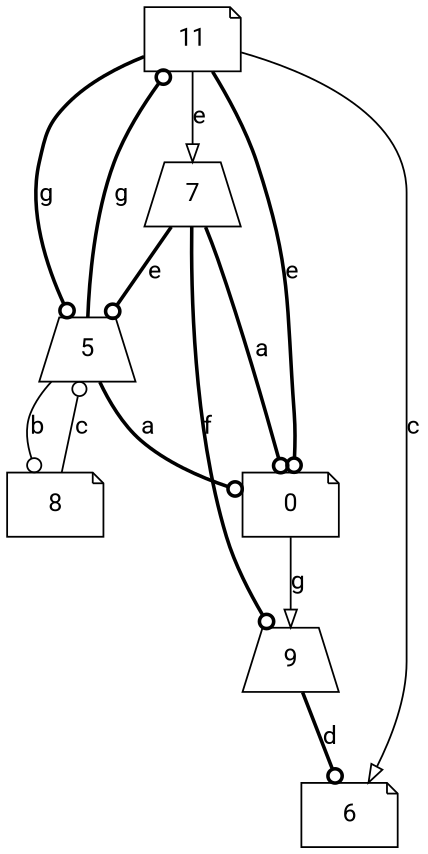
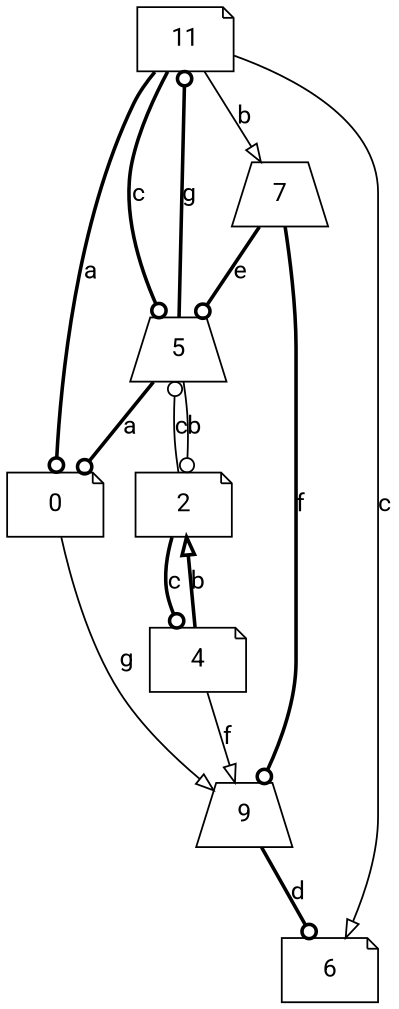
(200, 117) -> (244, 117)
(46, 194) -> (139, 194)
(292, 272) -> (91, 272)
(245, 342) -> none
(55, 505) -> (184, 505)
none -> (198, 660)
